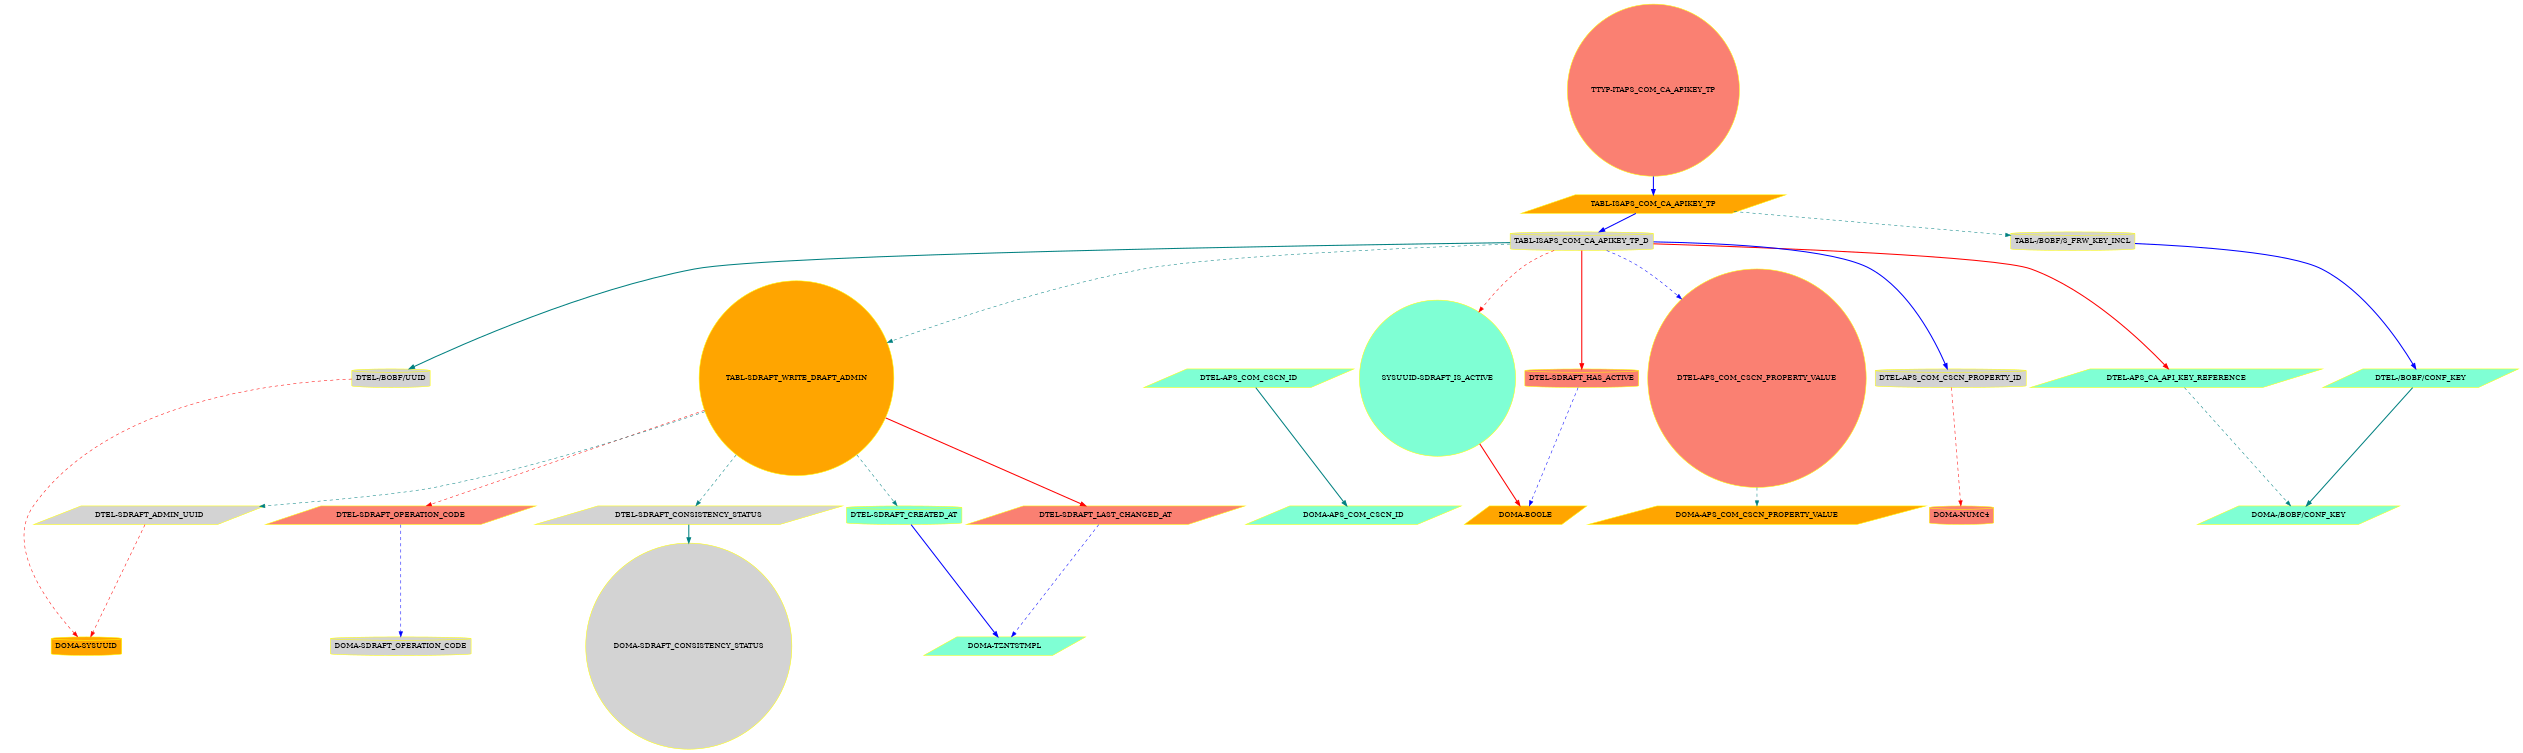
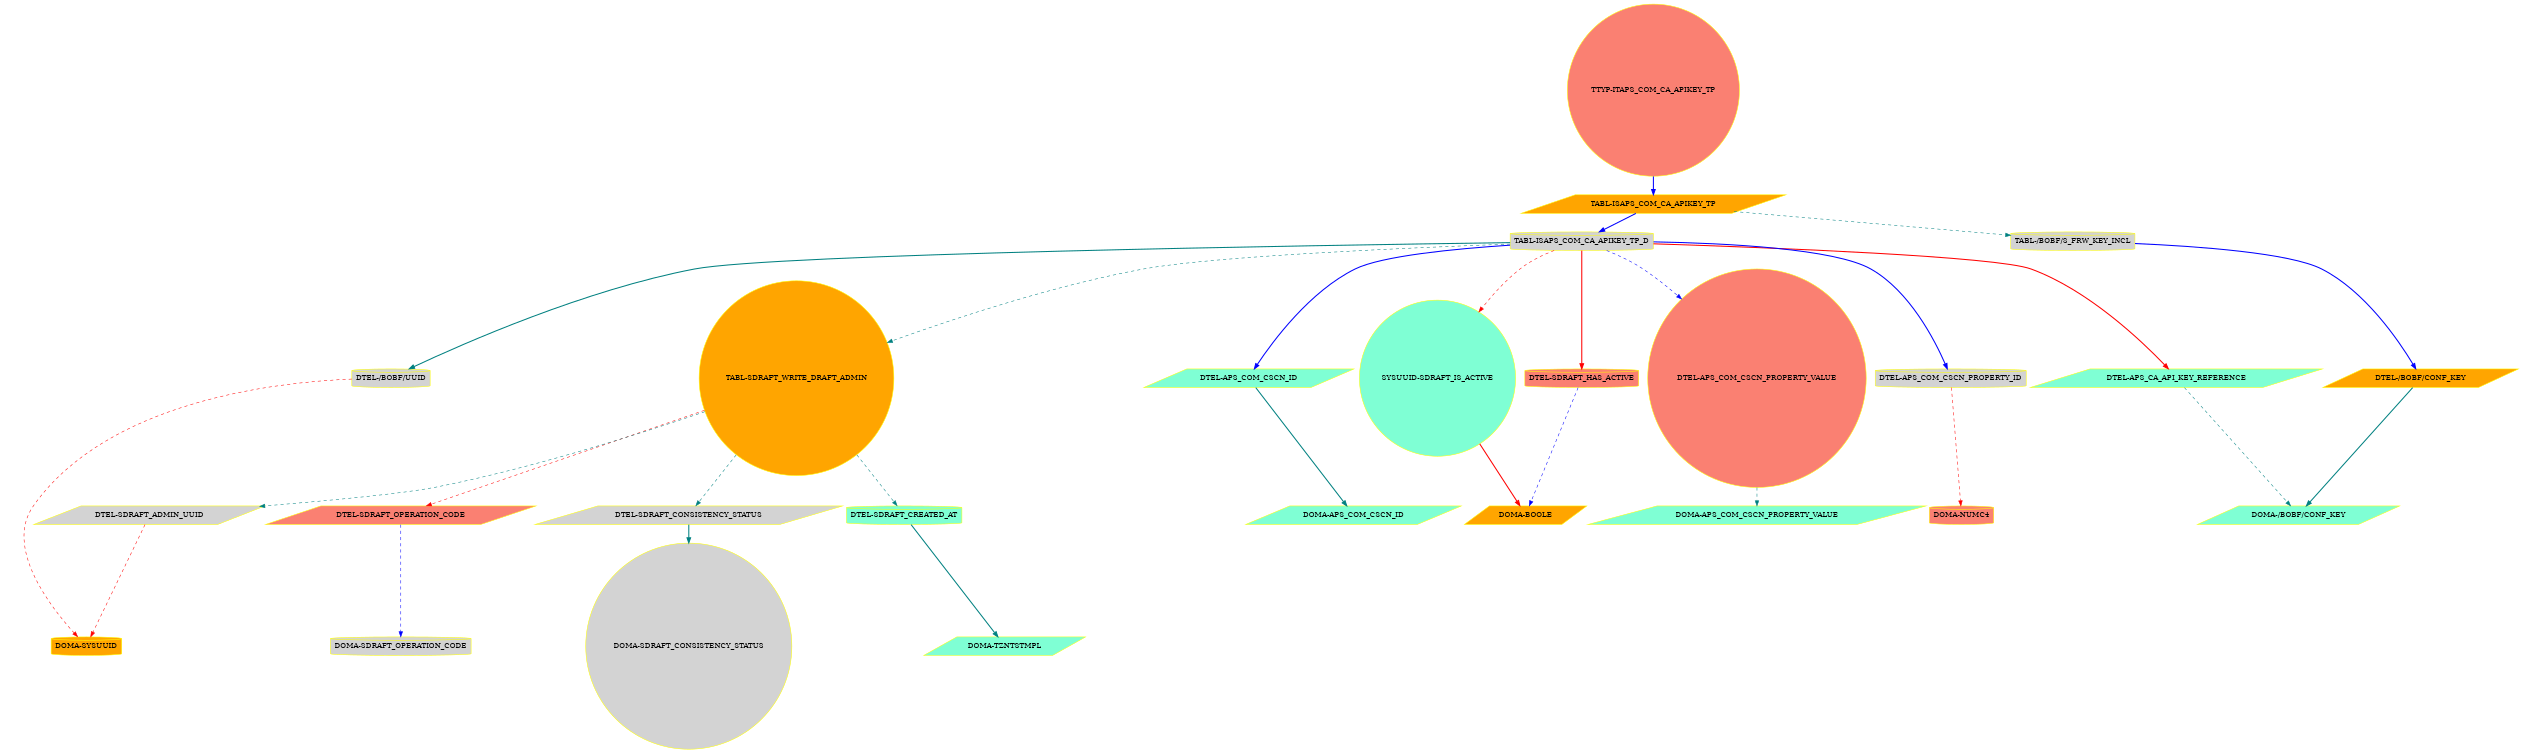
none -> (1364, 266)
(2421, 378) -> (2421, 378)
(1106, 515) -> none
(1757, 515) -> (1757, 515)
(953, 579) -> (953, 579)
